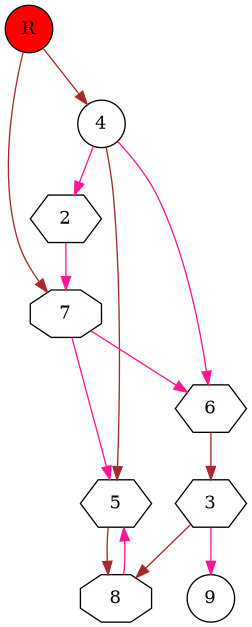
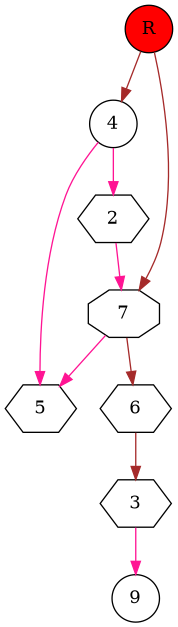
(178, 249) -> none
(119, 307) -> (51, 251)
(134, 358) -> (129, 355)
(116, 598) -> none
